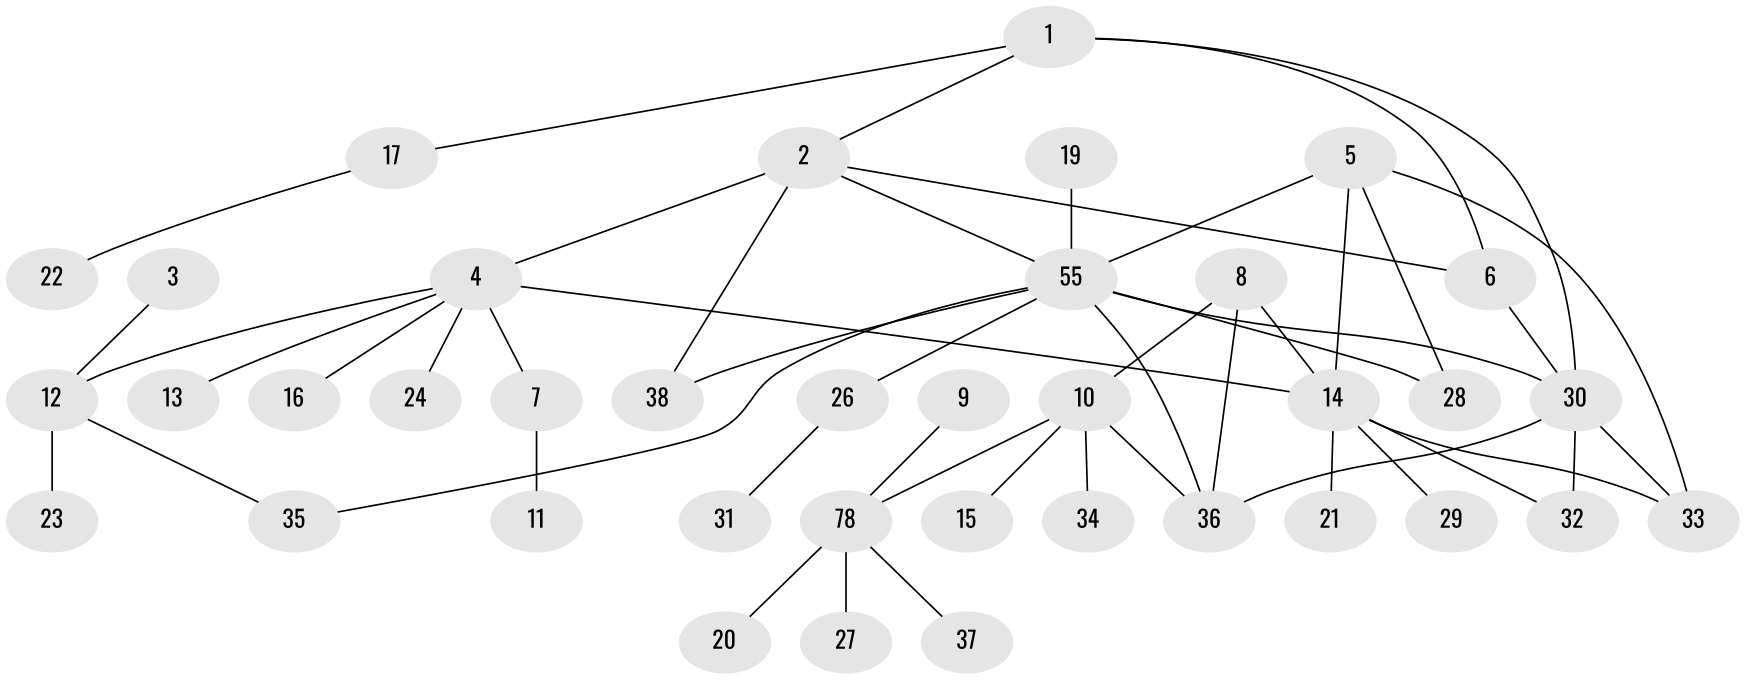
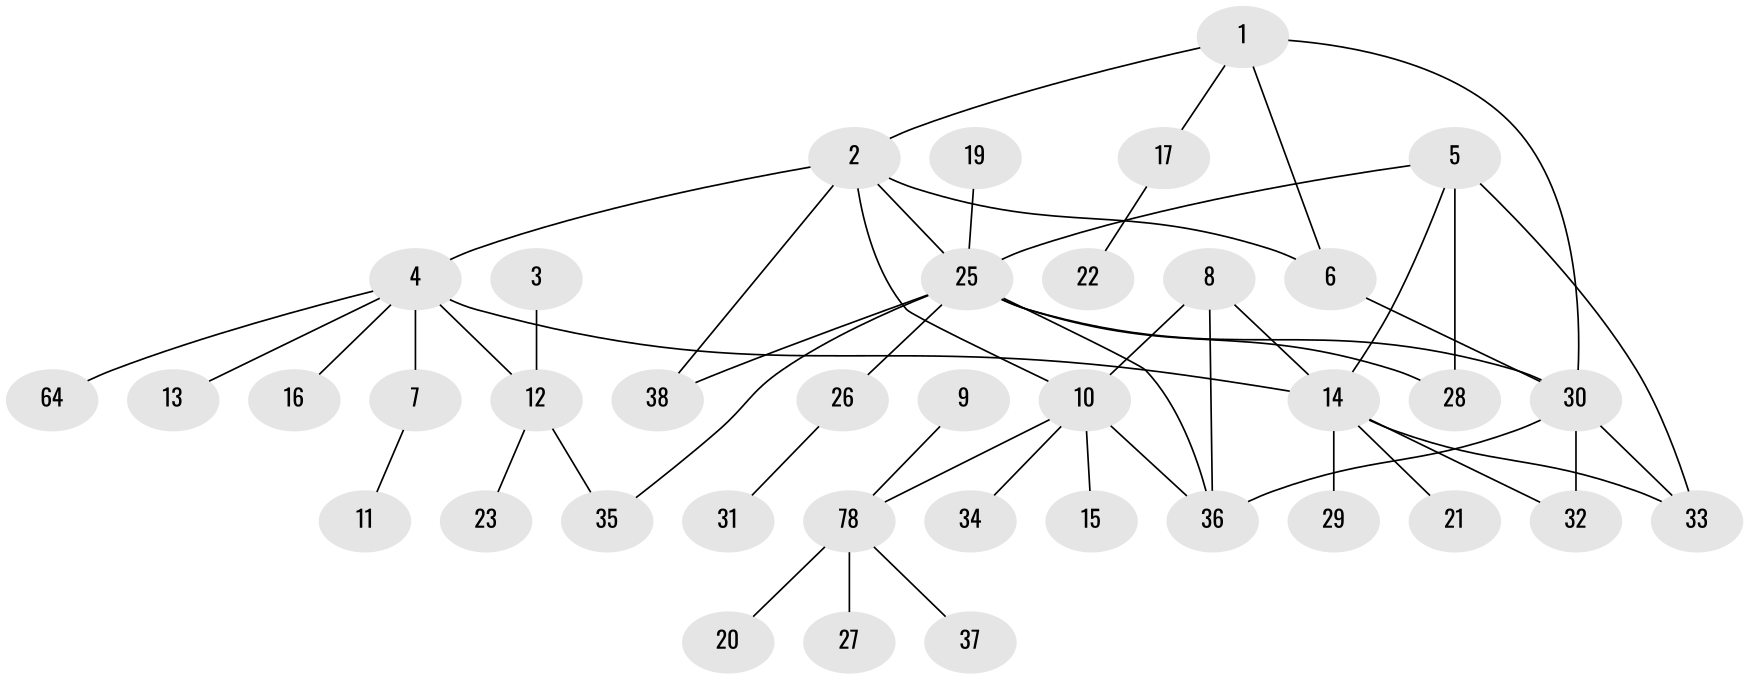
(1071, 279) -> (967, 279)
none -> (937, 327)
(415, 400) -> (52, 400)
